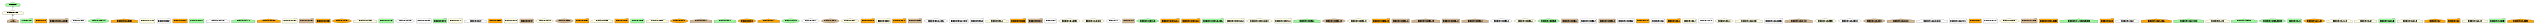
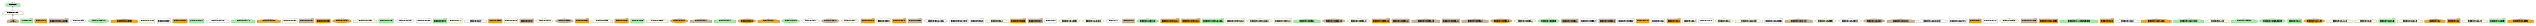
(1501, 21) -> (1501, 21)
